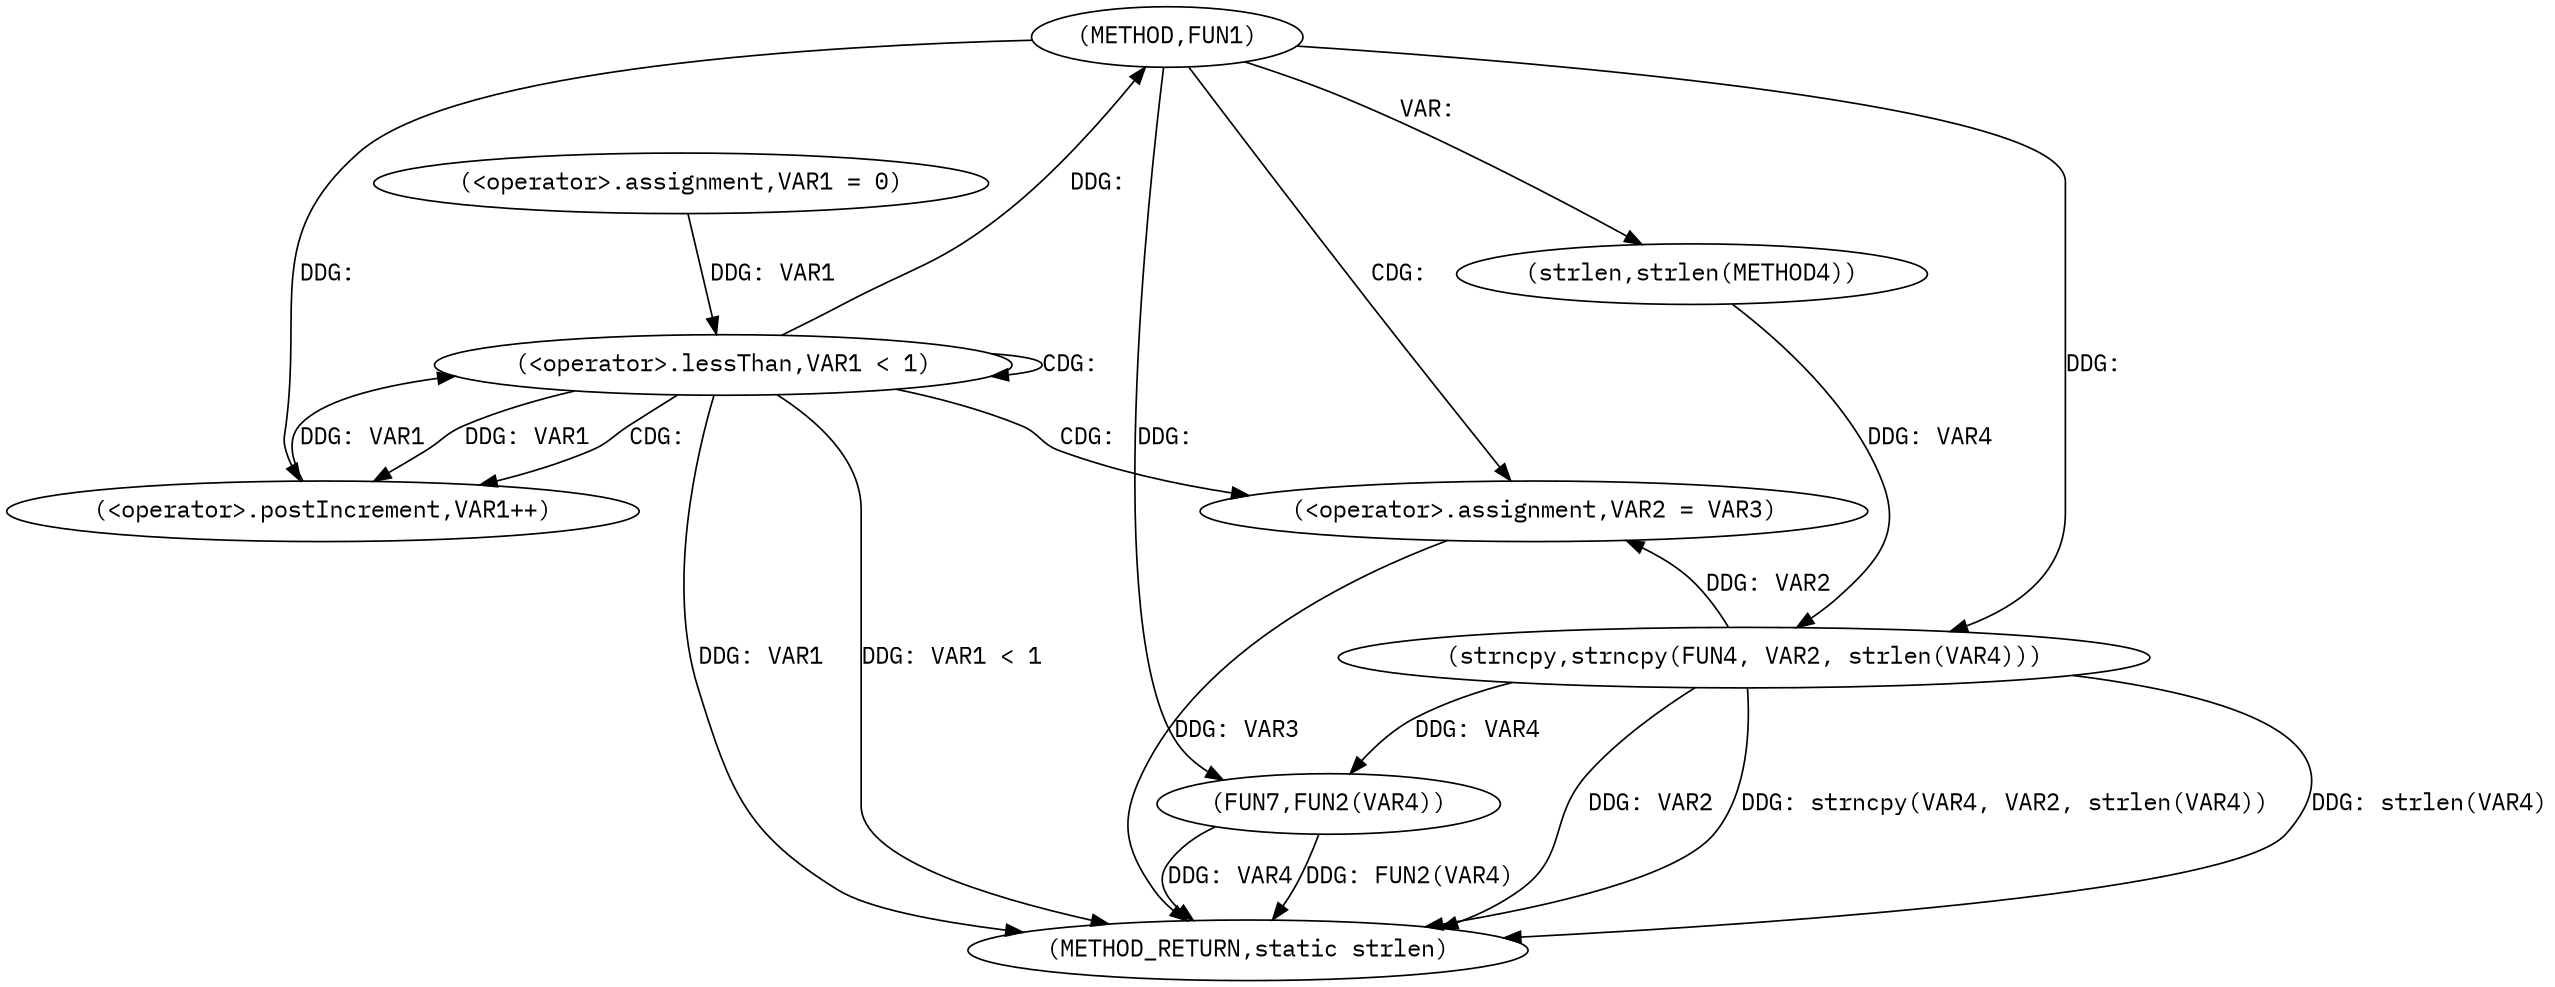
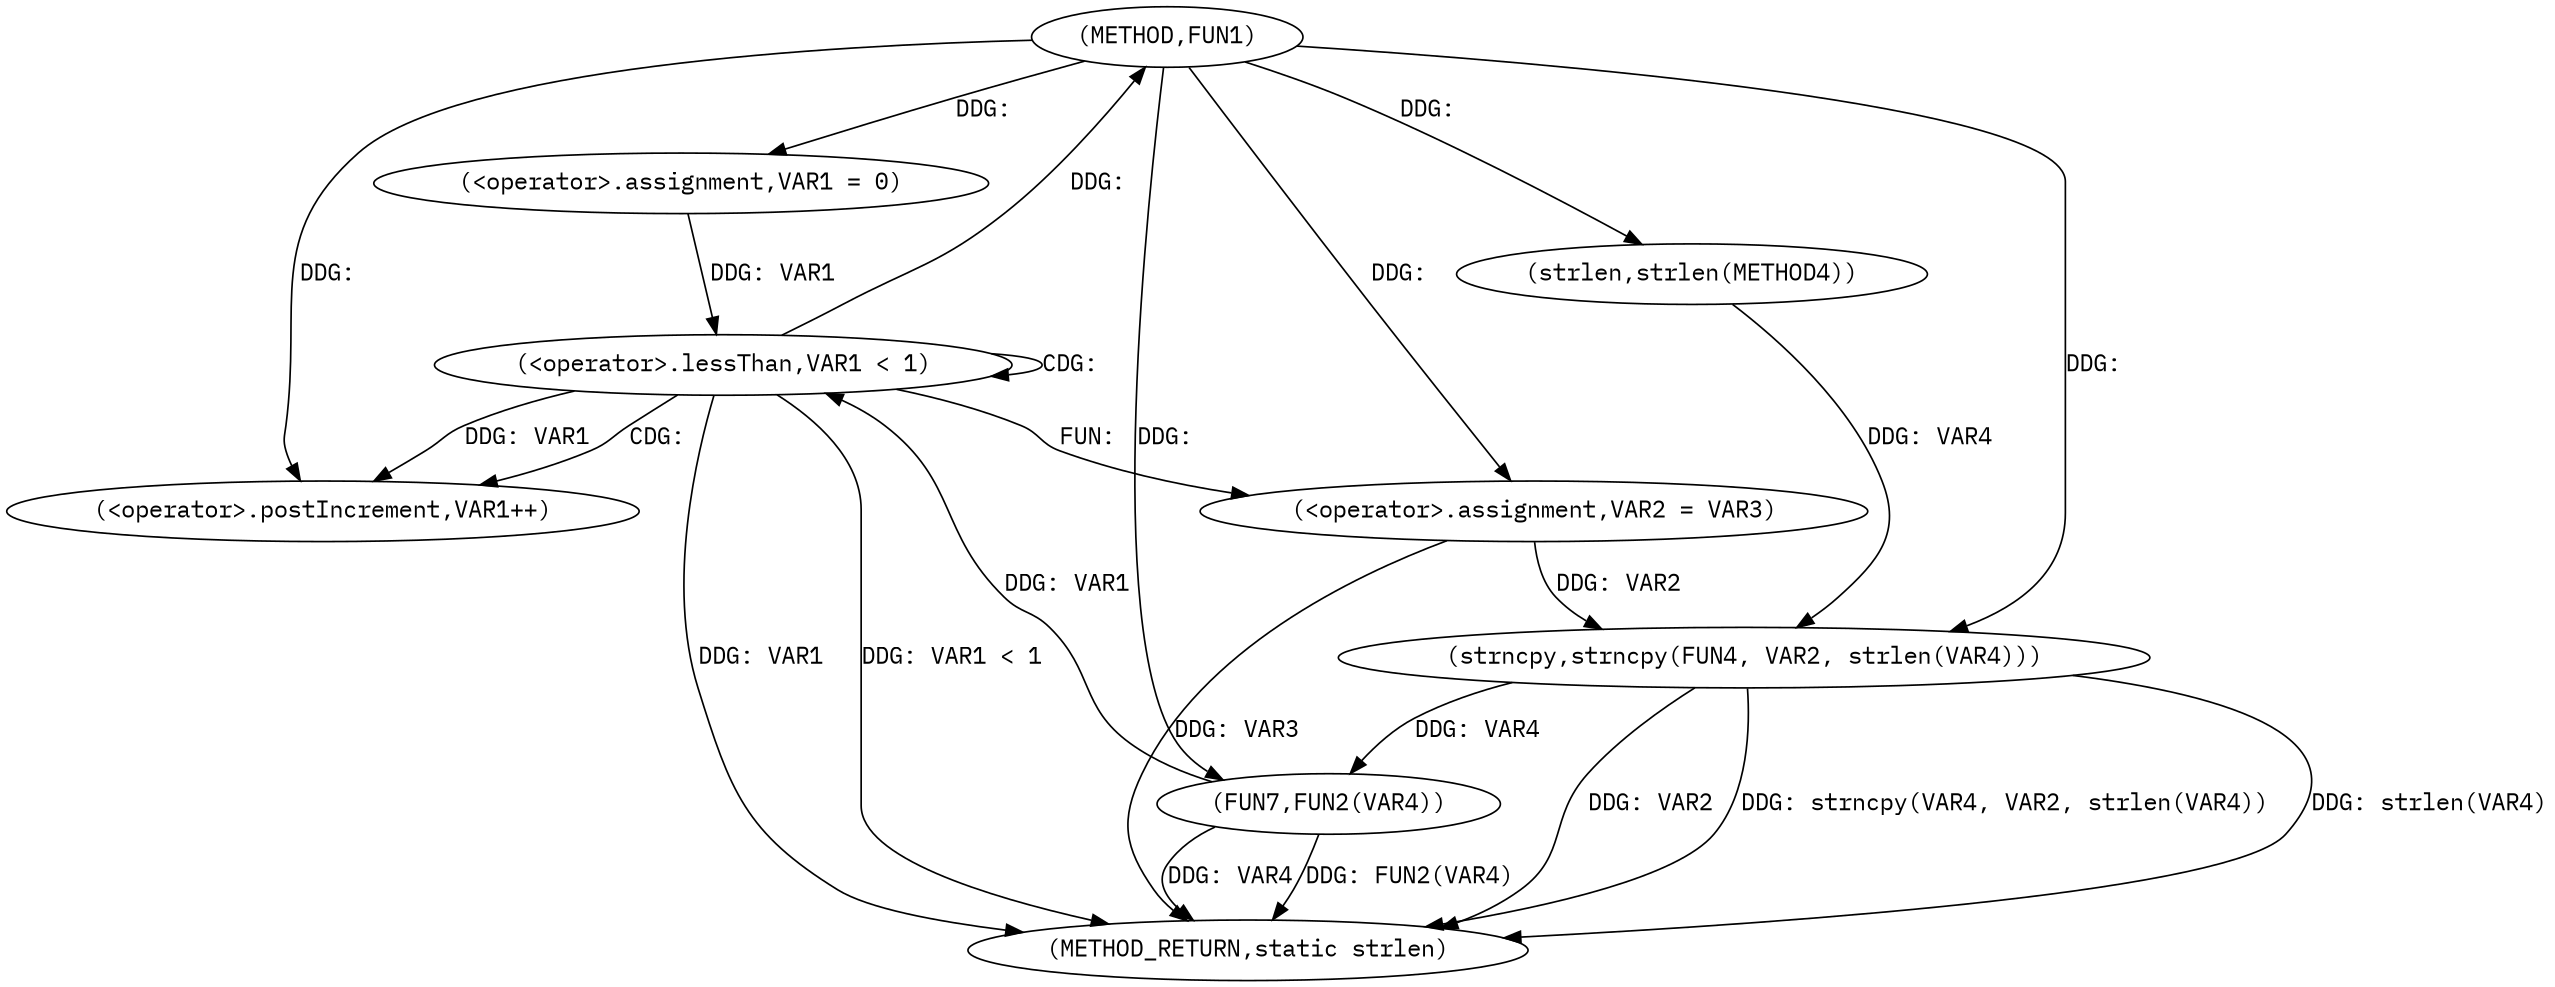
none -> (934, 104)
(1435, 110) -> (1435, 110)
(1406, 274) -> (1406, 274)
(337, 402) -> (1015, 606)
(1095, 438) -> (1095, 438)
(1692, 580) -> (1549, 589)
